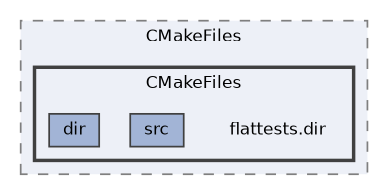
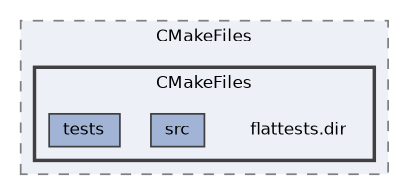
(74, 130) -> (85, 130)
